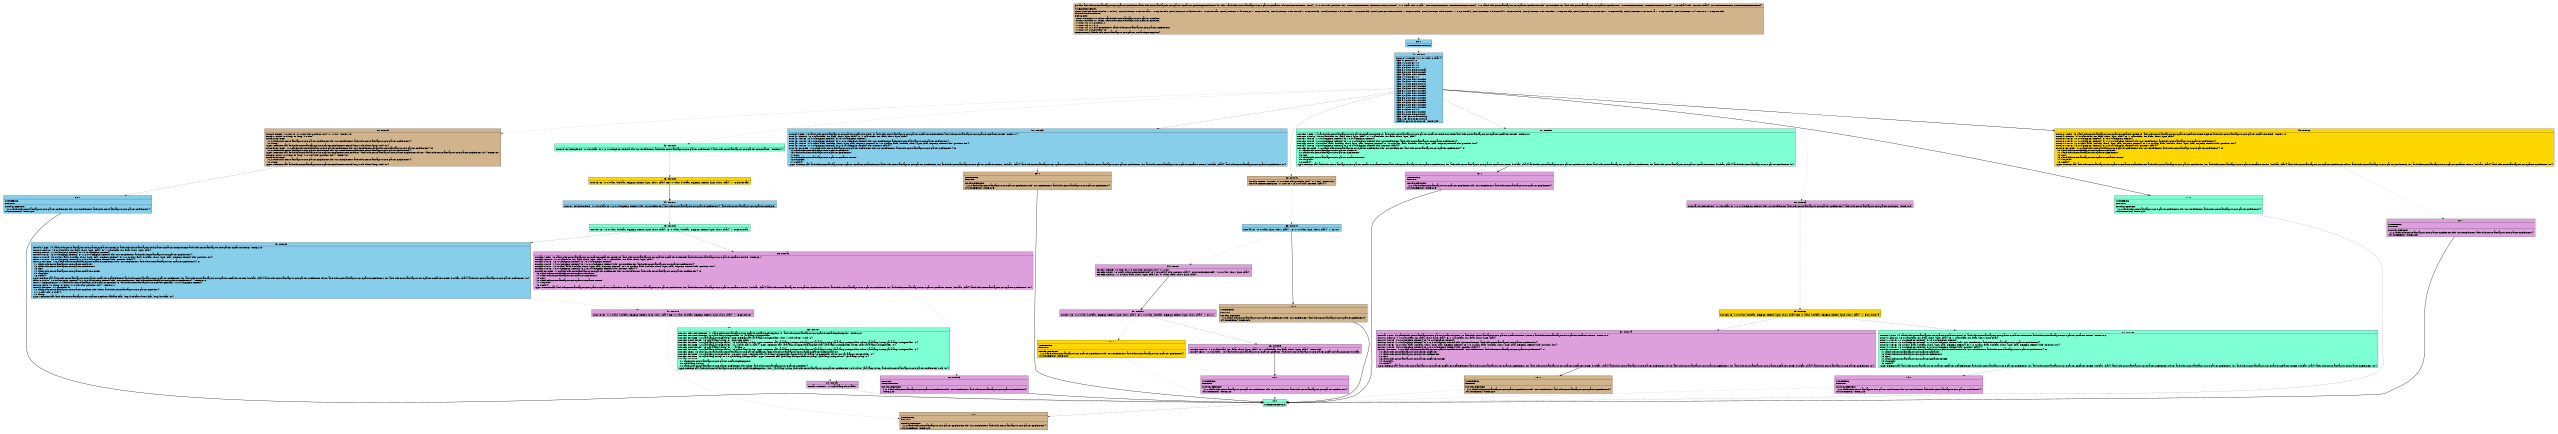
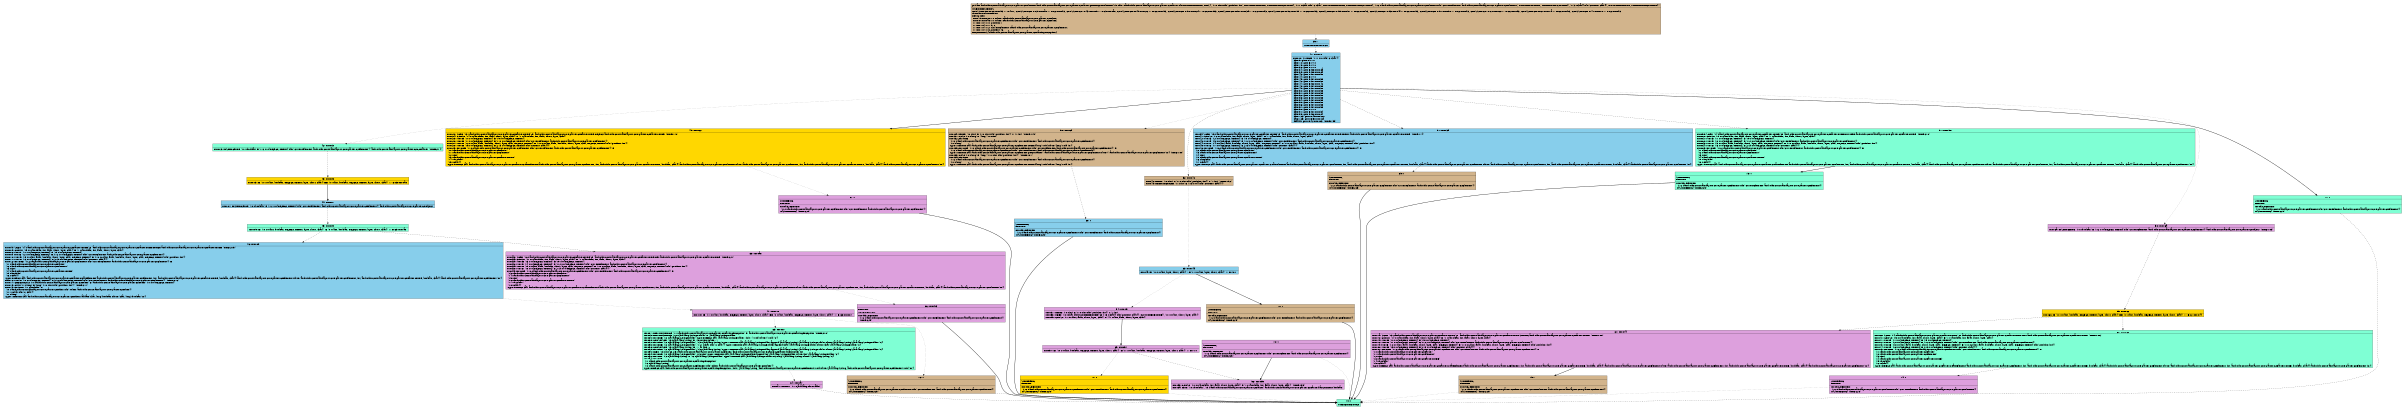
(1479, 181) -> (1749, 181)
(1275, 364) -> (1266, 368)
(1156, 410) -> (1165, 401)
